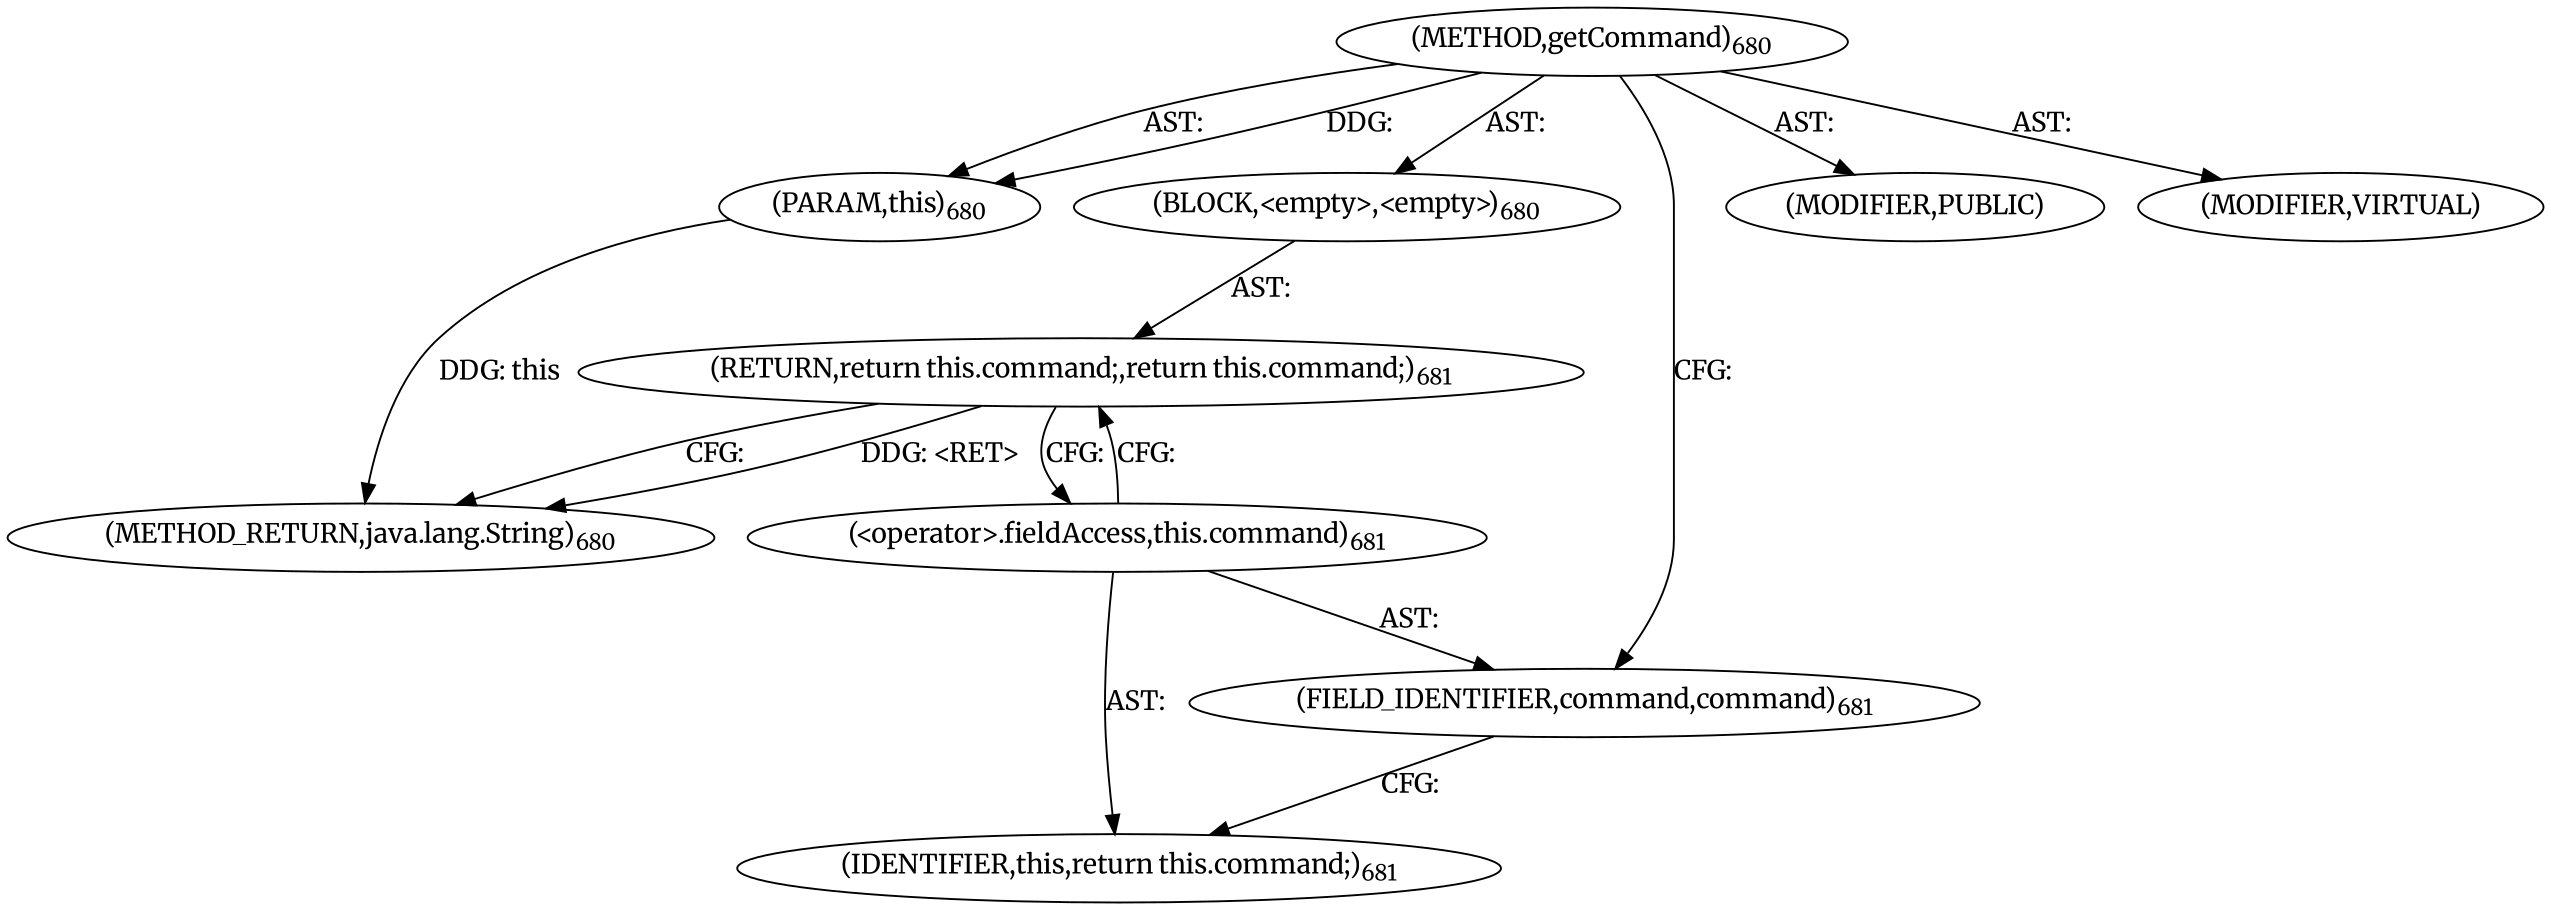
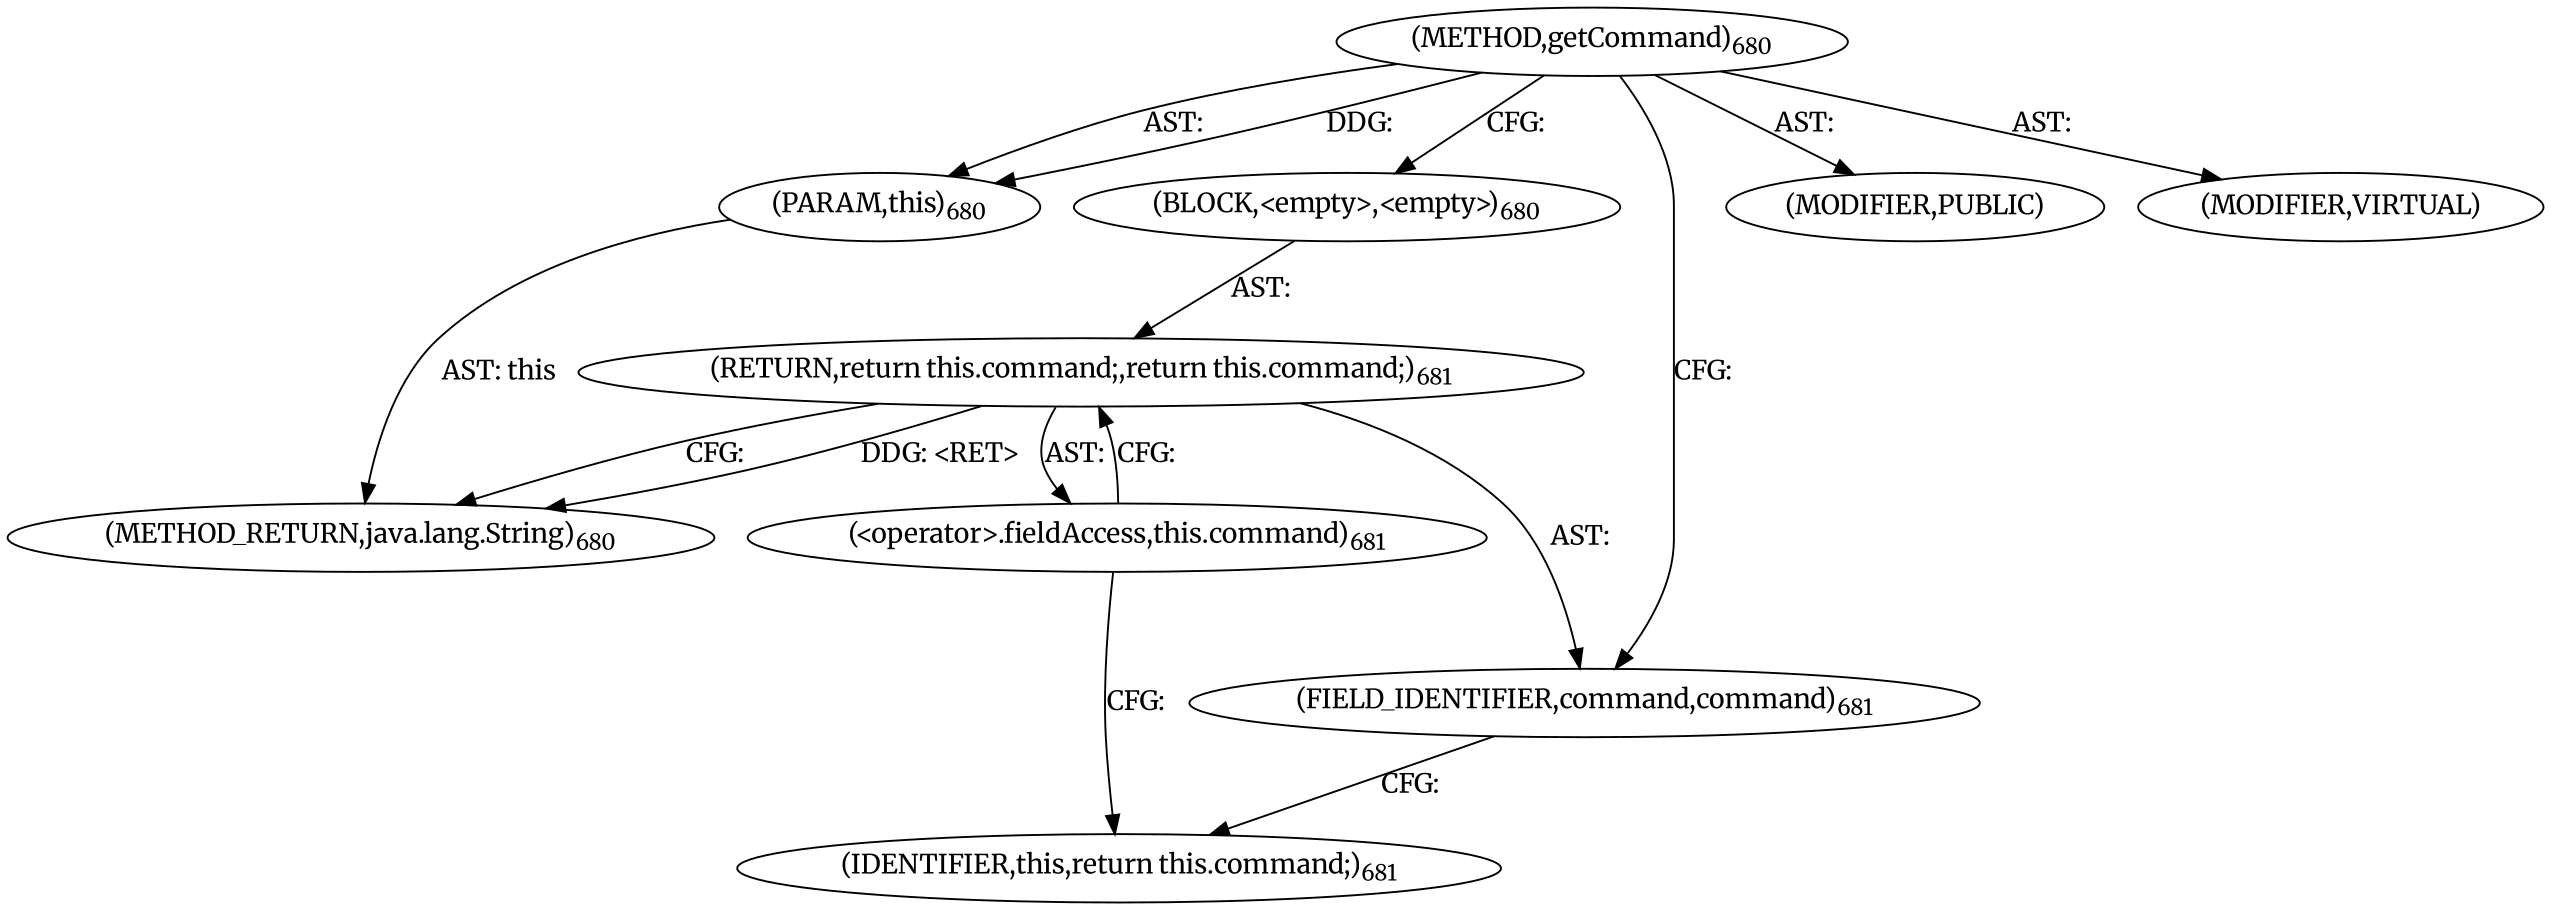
(1519, 124) -> (1519, 124)
(500, 372) -> (500, 372)
(1078, 455) -> (1078, 455)
(1341, 617) -> (1479, 484)
(1139, 703) -> (1139, 703)
